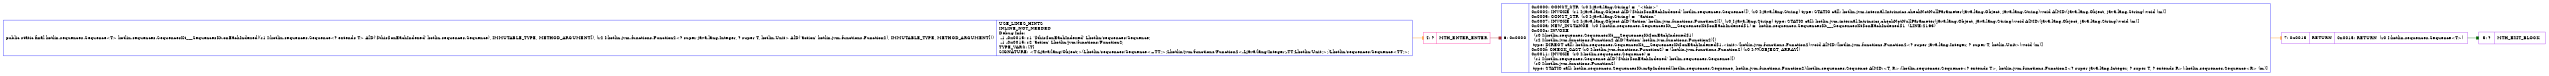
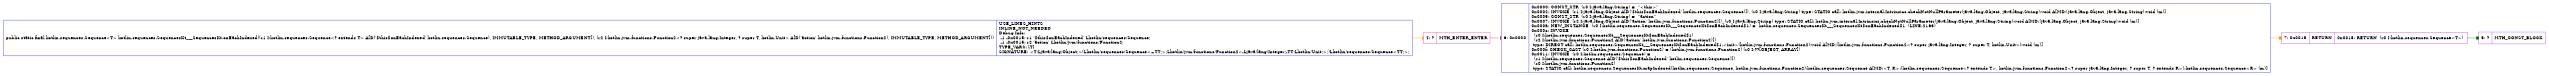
(1494, 38) -> (1494, 38)
(2275, 38) -> (2275, 38)
(2519, 38) -> (2519, 38)
